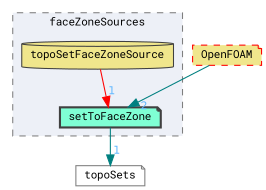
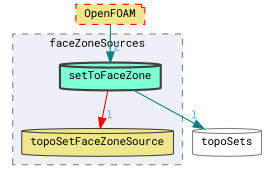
(103, 83) -> (105, 104)
(110, 117) -> (110, 76)
(110, 176) -> (227, 142)
